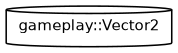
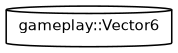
(89, 26) -> (89, 26)
